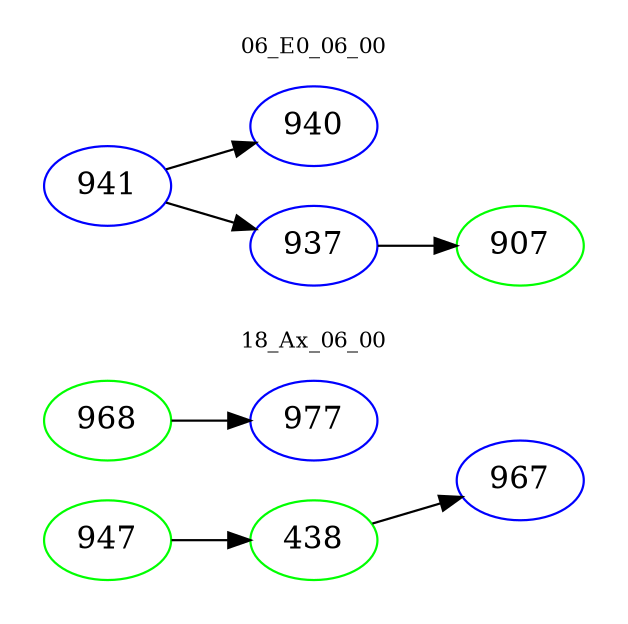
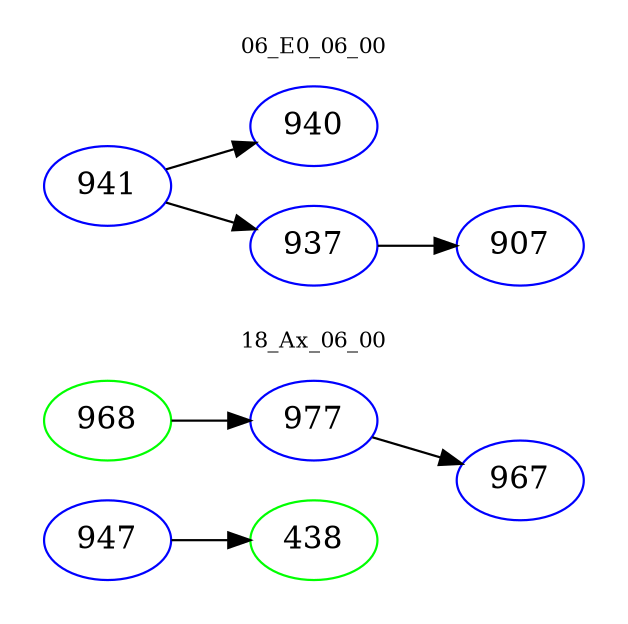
(520, 246) -> (520, 246)
(406, 513) -> (406, 447)
(108, 540) -> (108, 540)
